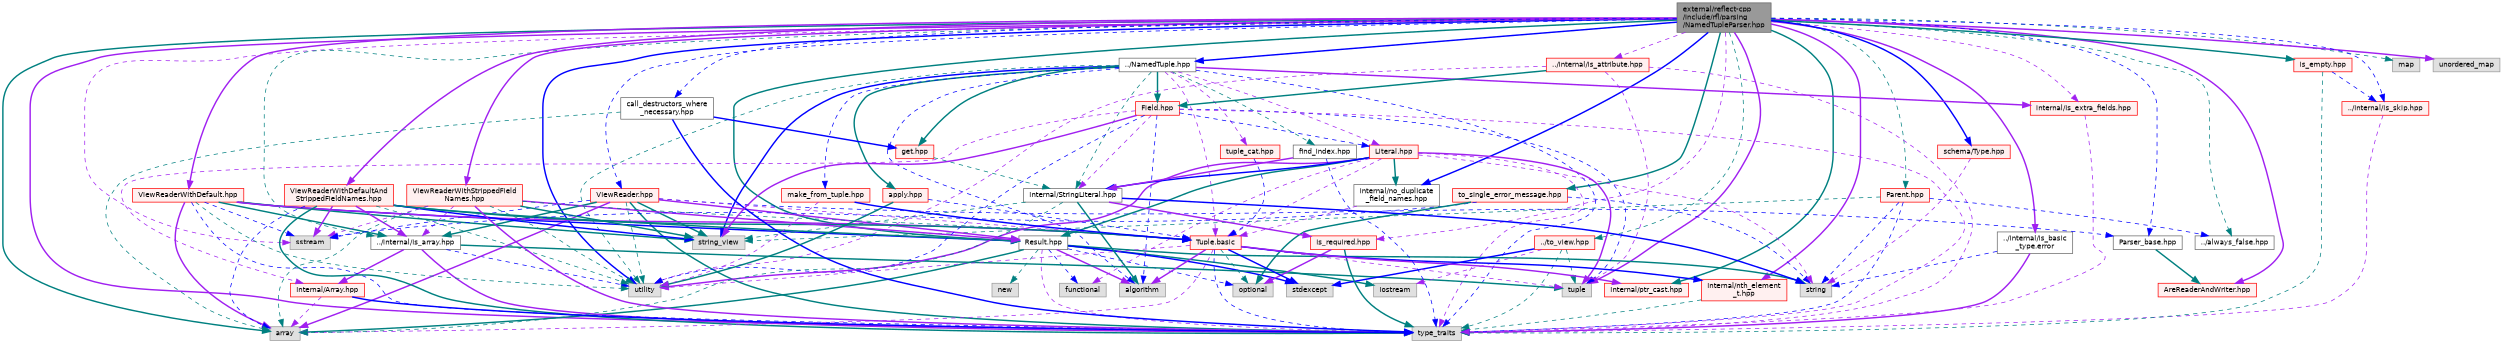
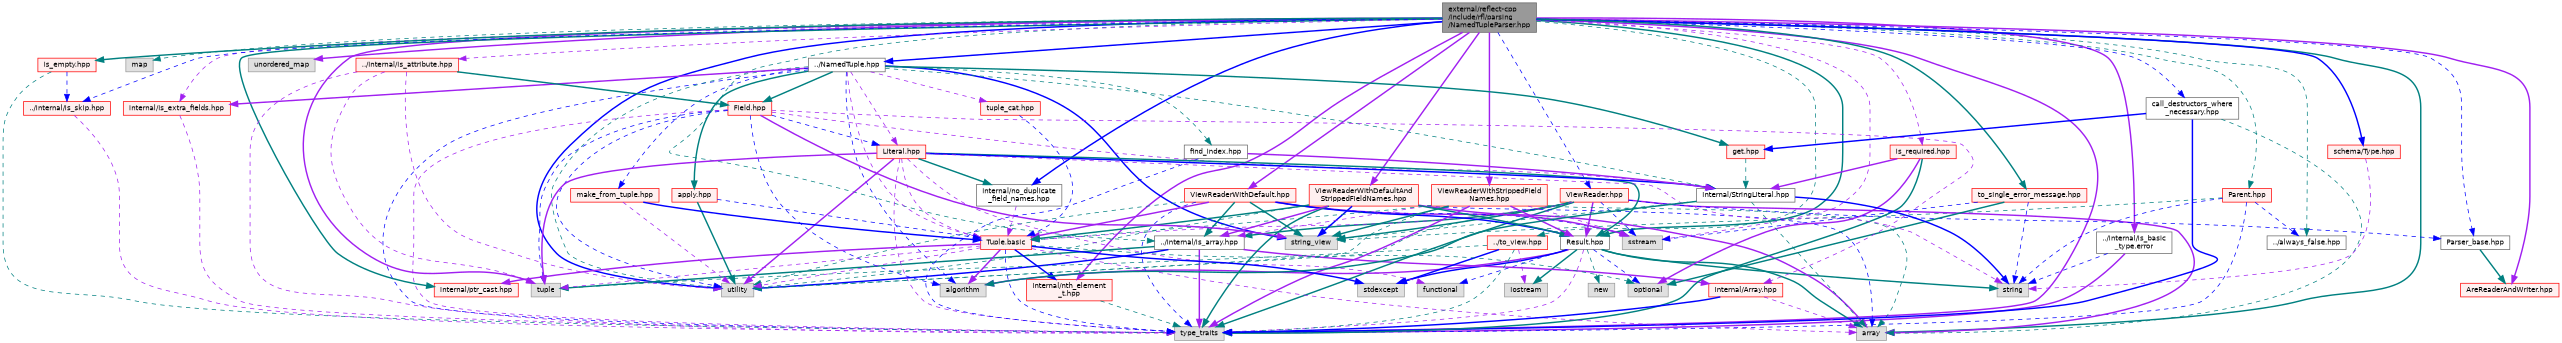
(1206, 219) -> (1835, 173)
(534, 267) -> (965, 273)
